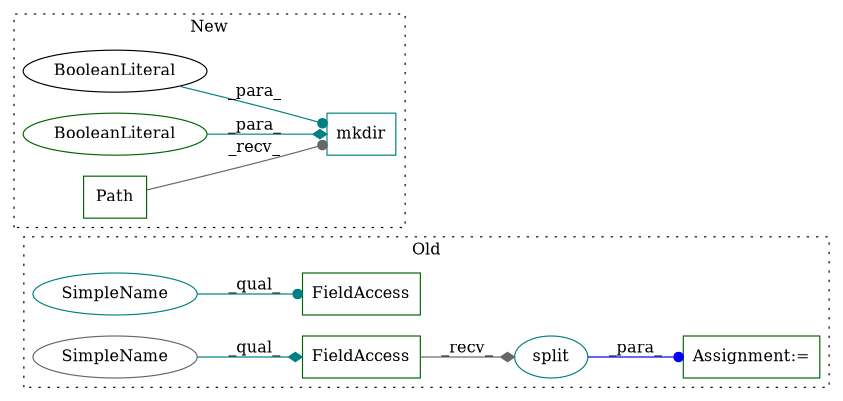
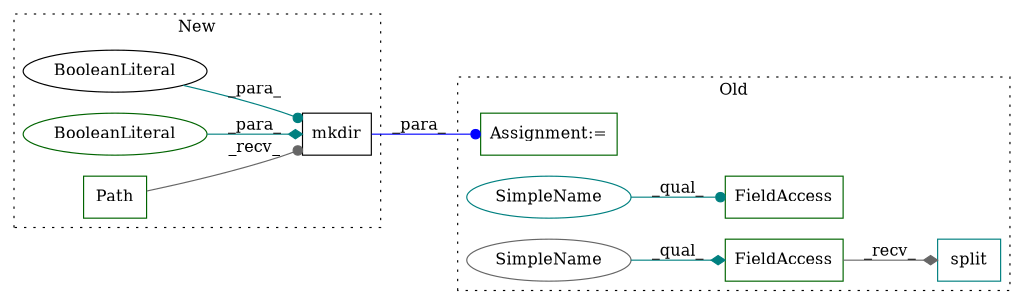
(361, 134) -> (337, 134)
(551, 357) -> (969, 260)
(631, 357) -> (421, 134)
